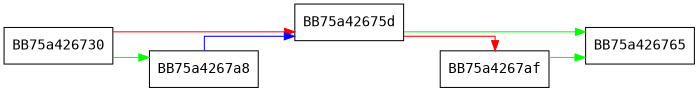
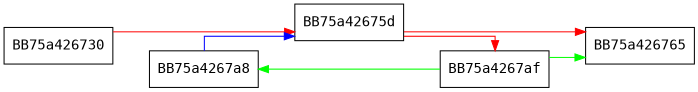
(503, 32) -> (503, 32)
(126, 57) -> (354, 69)
